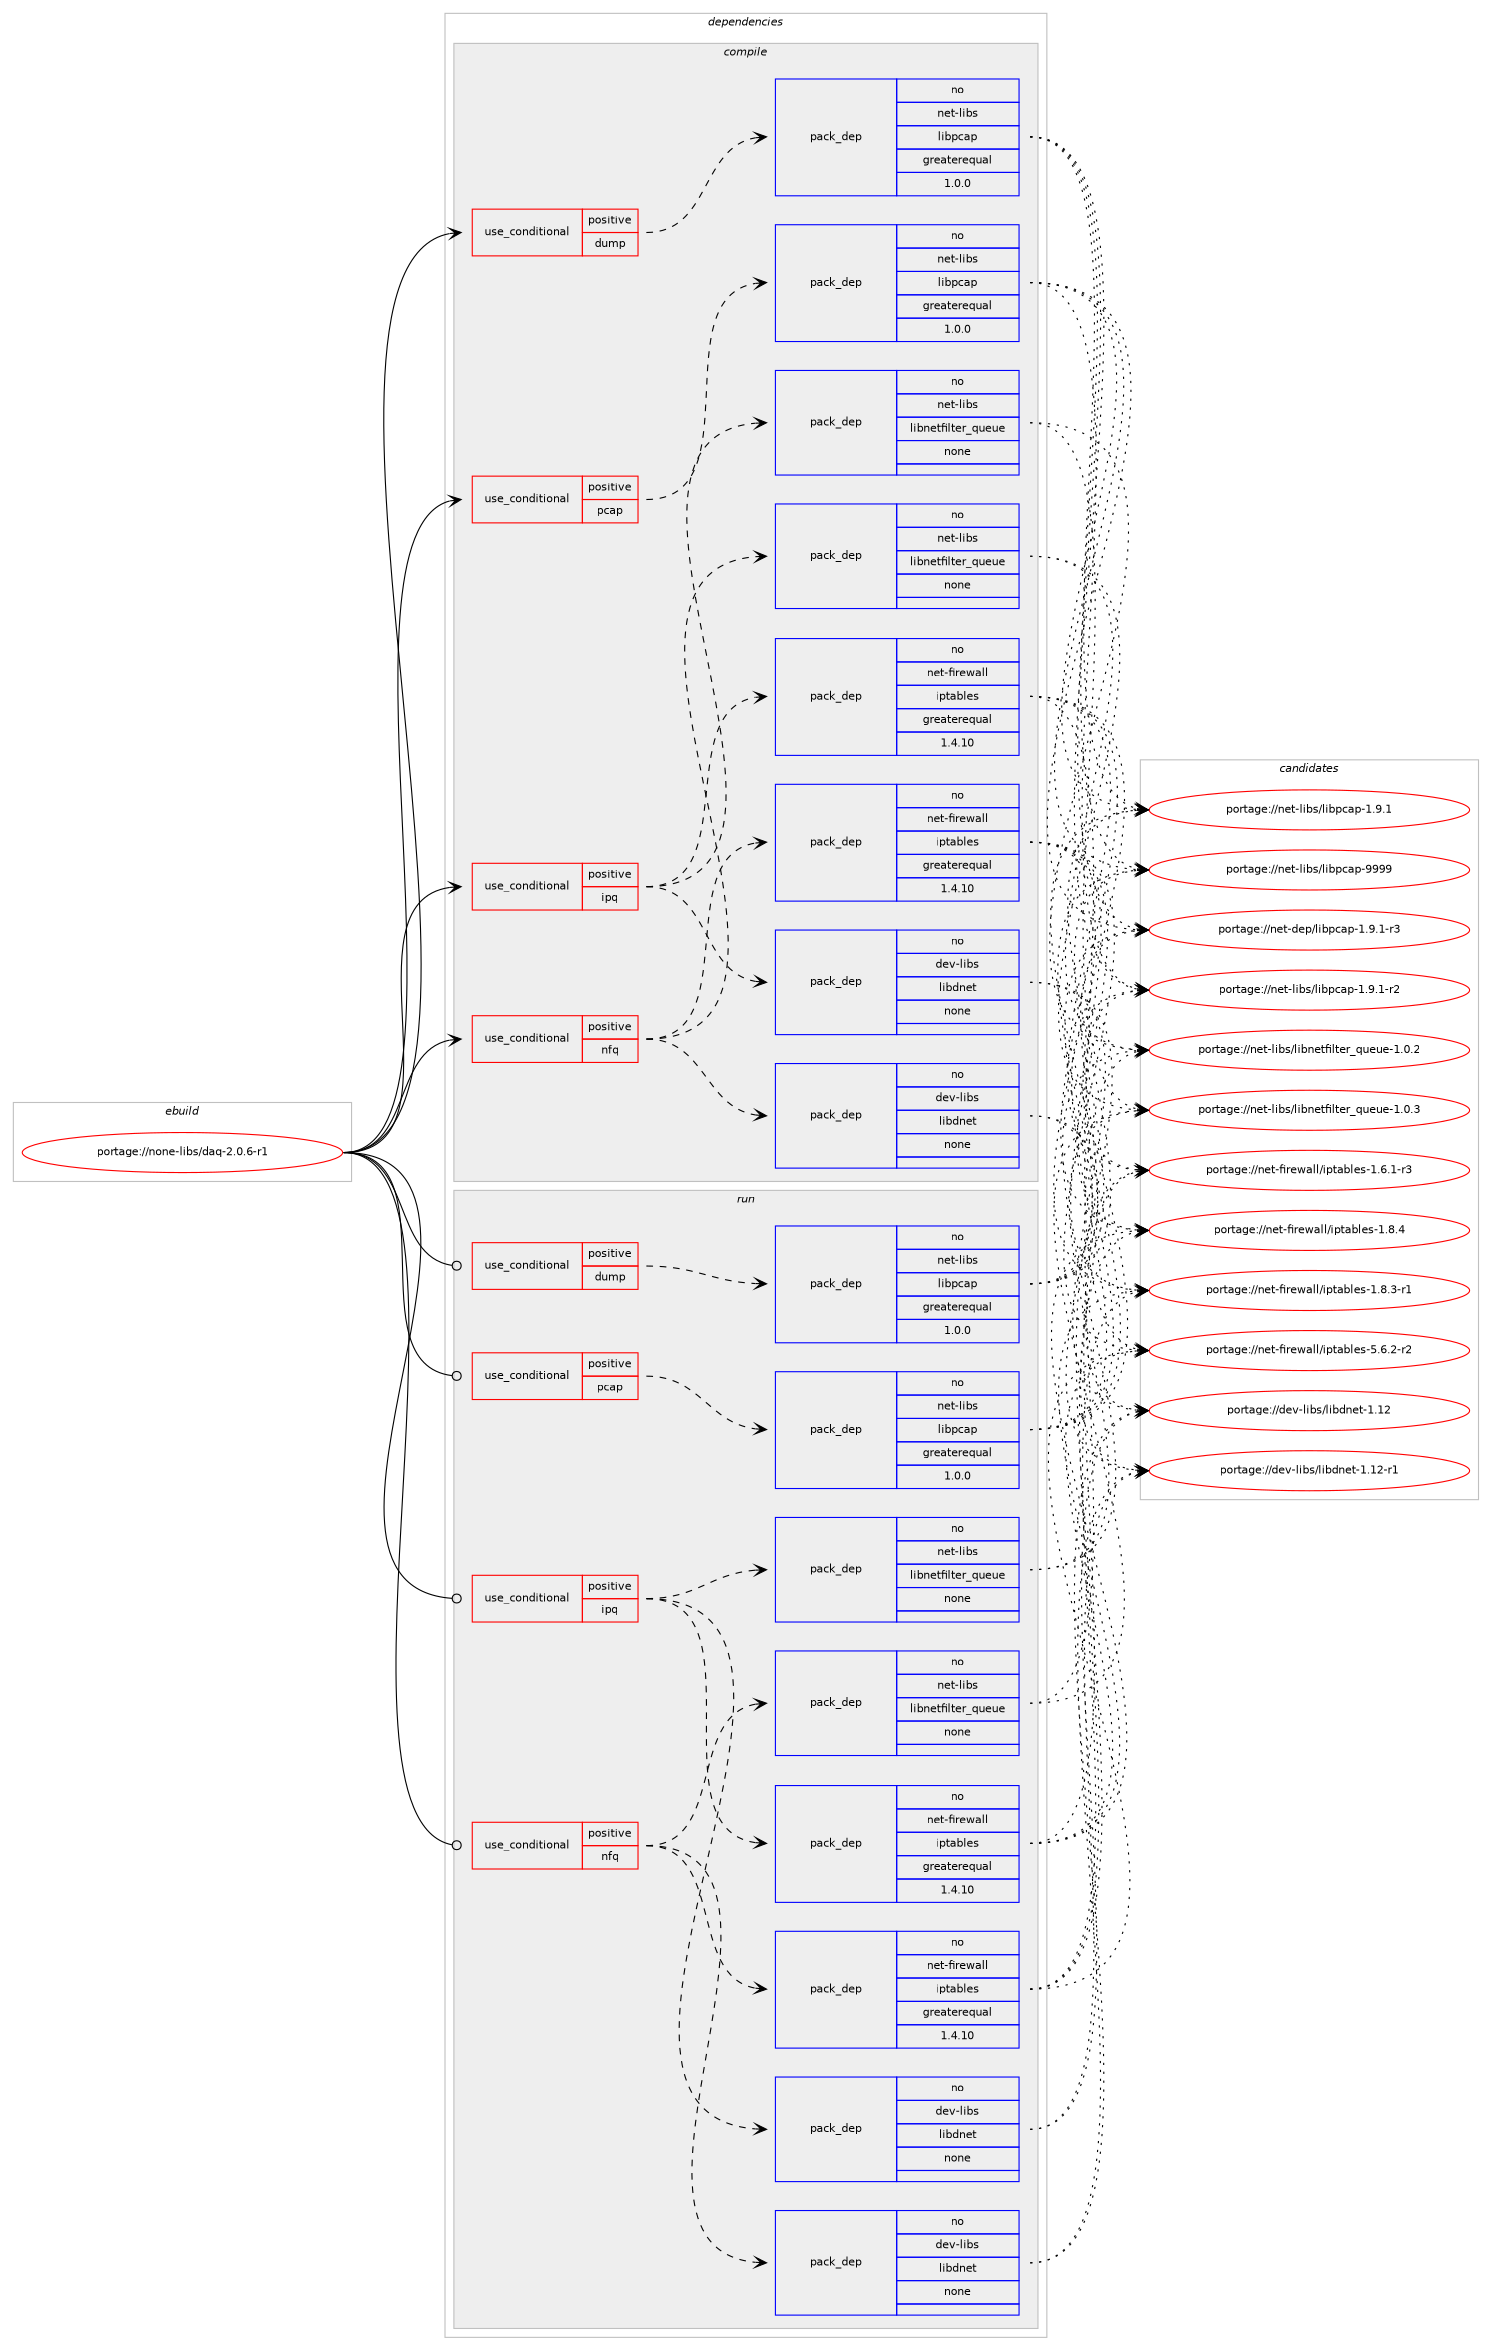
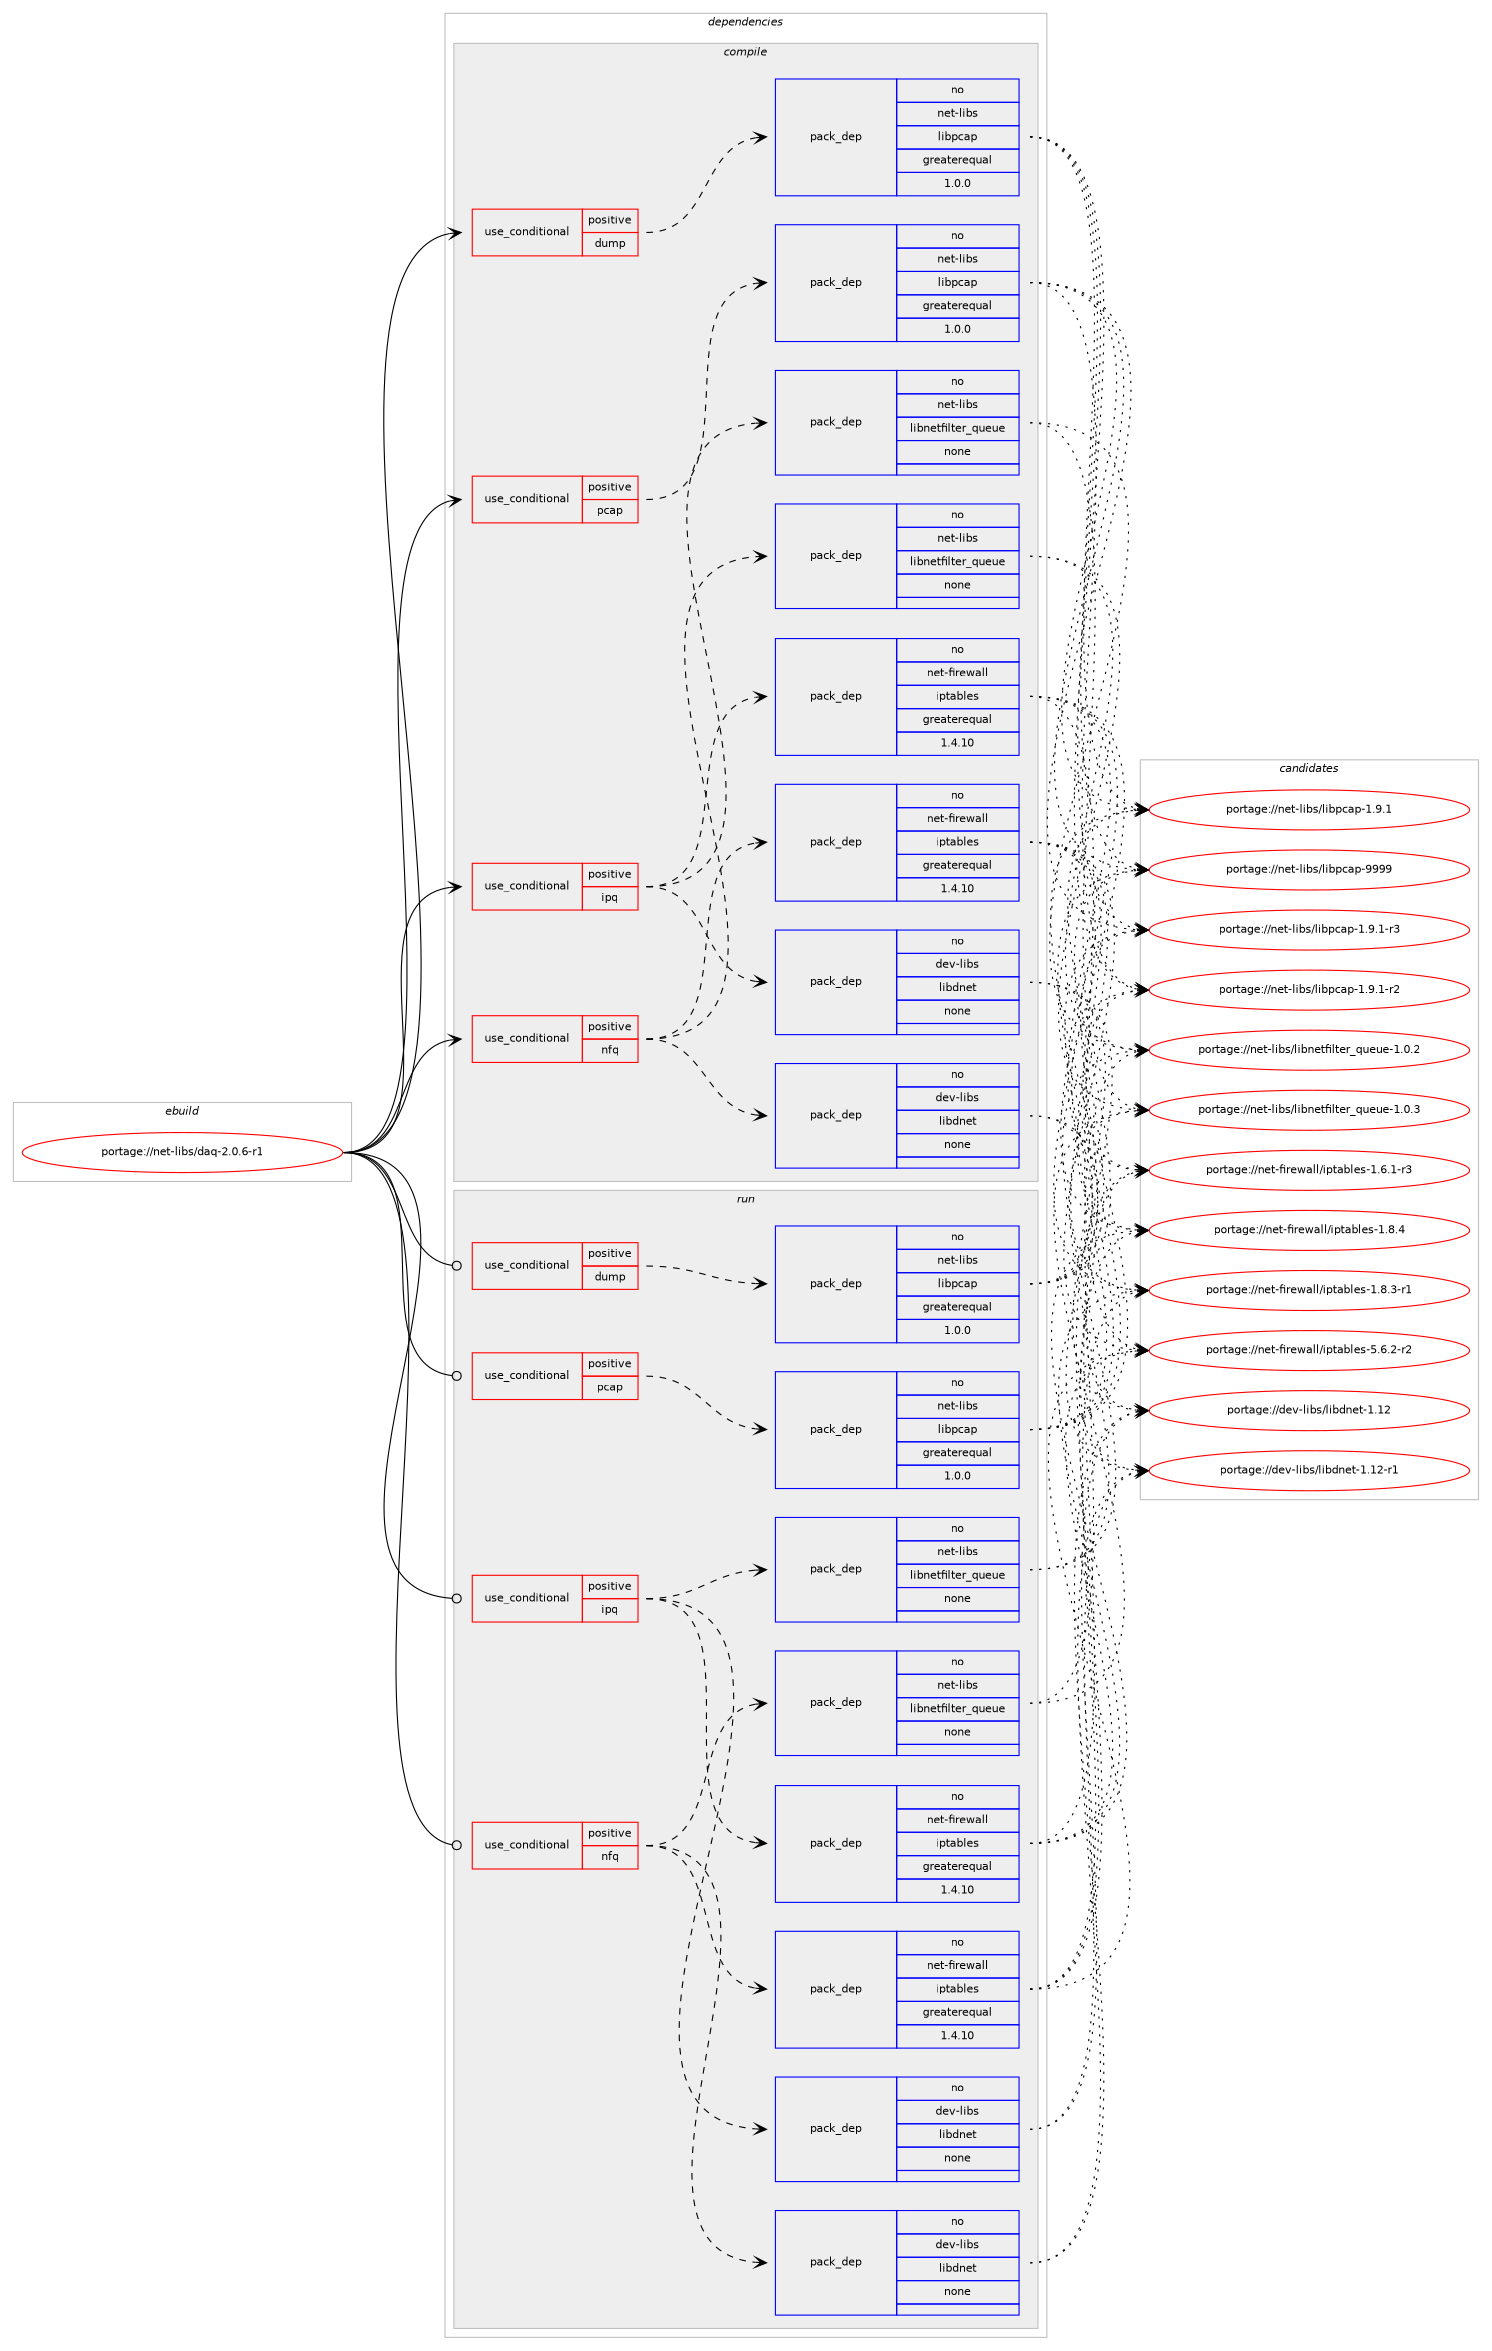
(1309, 930) -> (1309, 930)
(182, 1153) -> (182, 1153)
